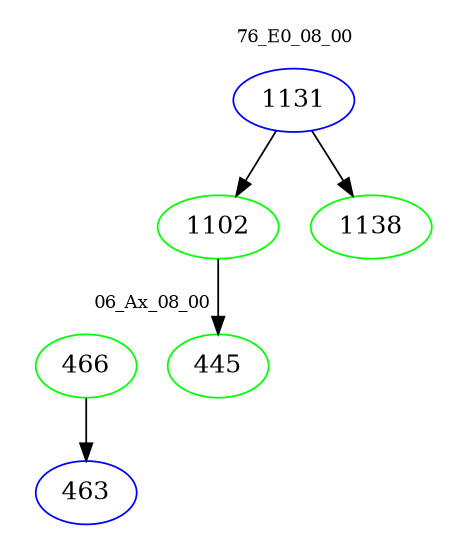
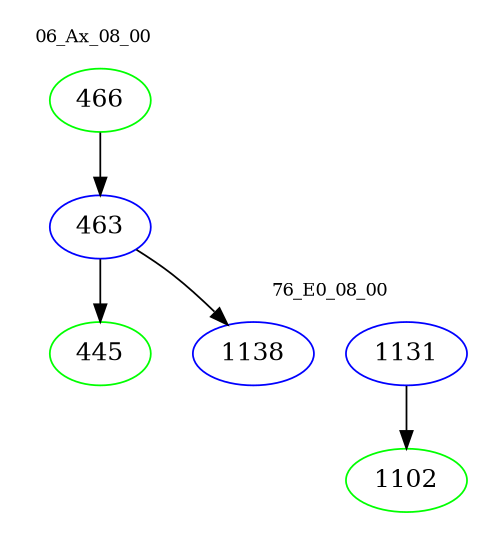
(328, 156) -> (191, 290)
(371, 227) -> (253, 354)
(218, 298) -> (100, 282)
